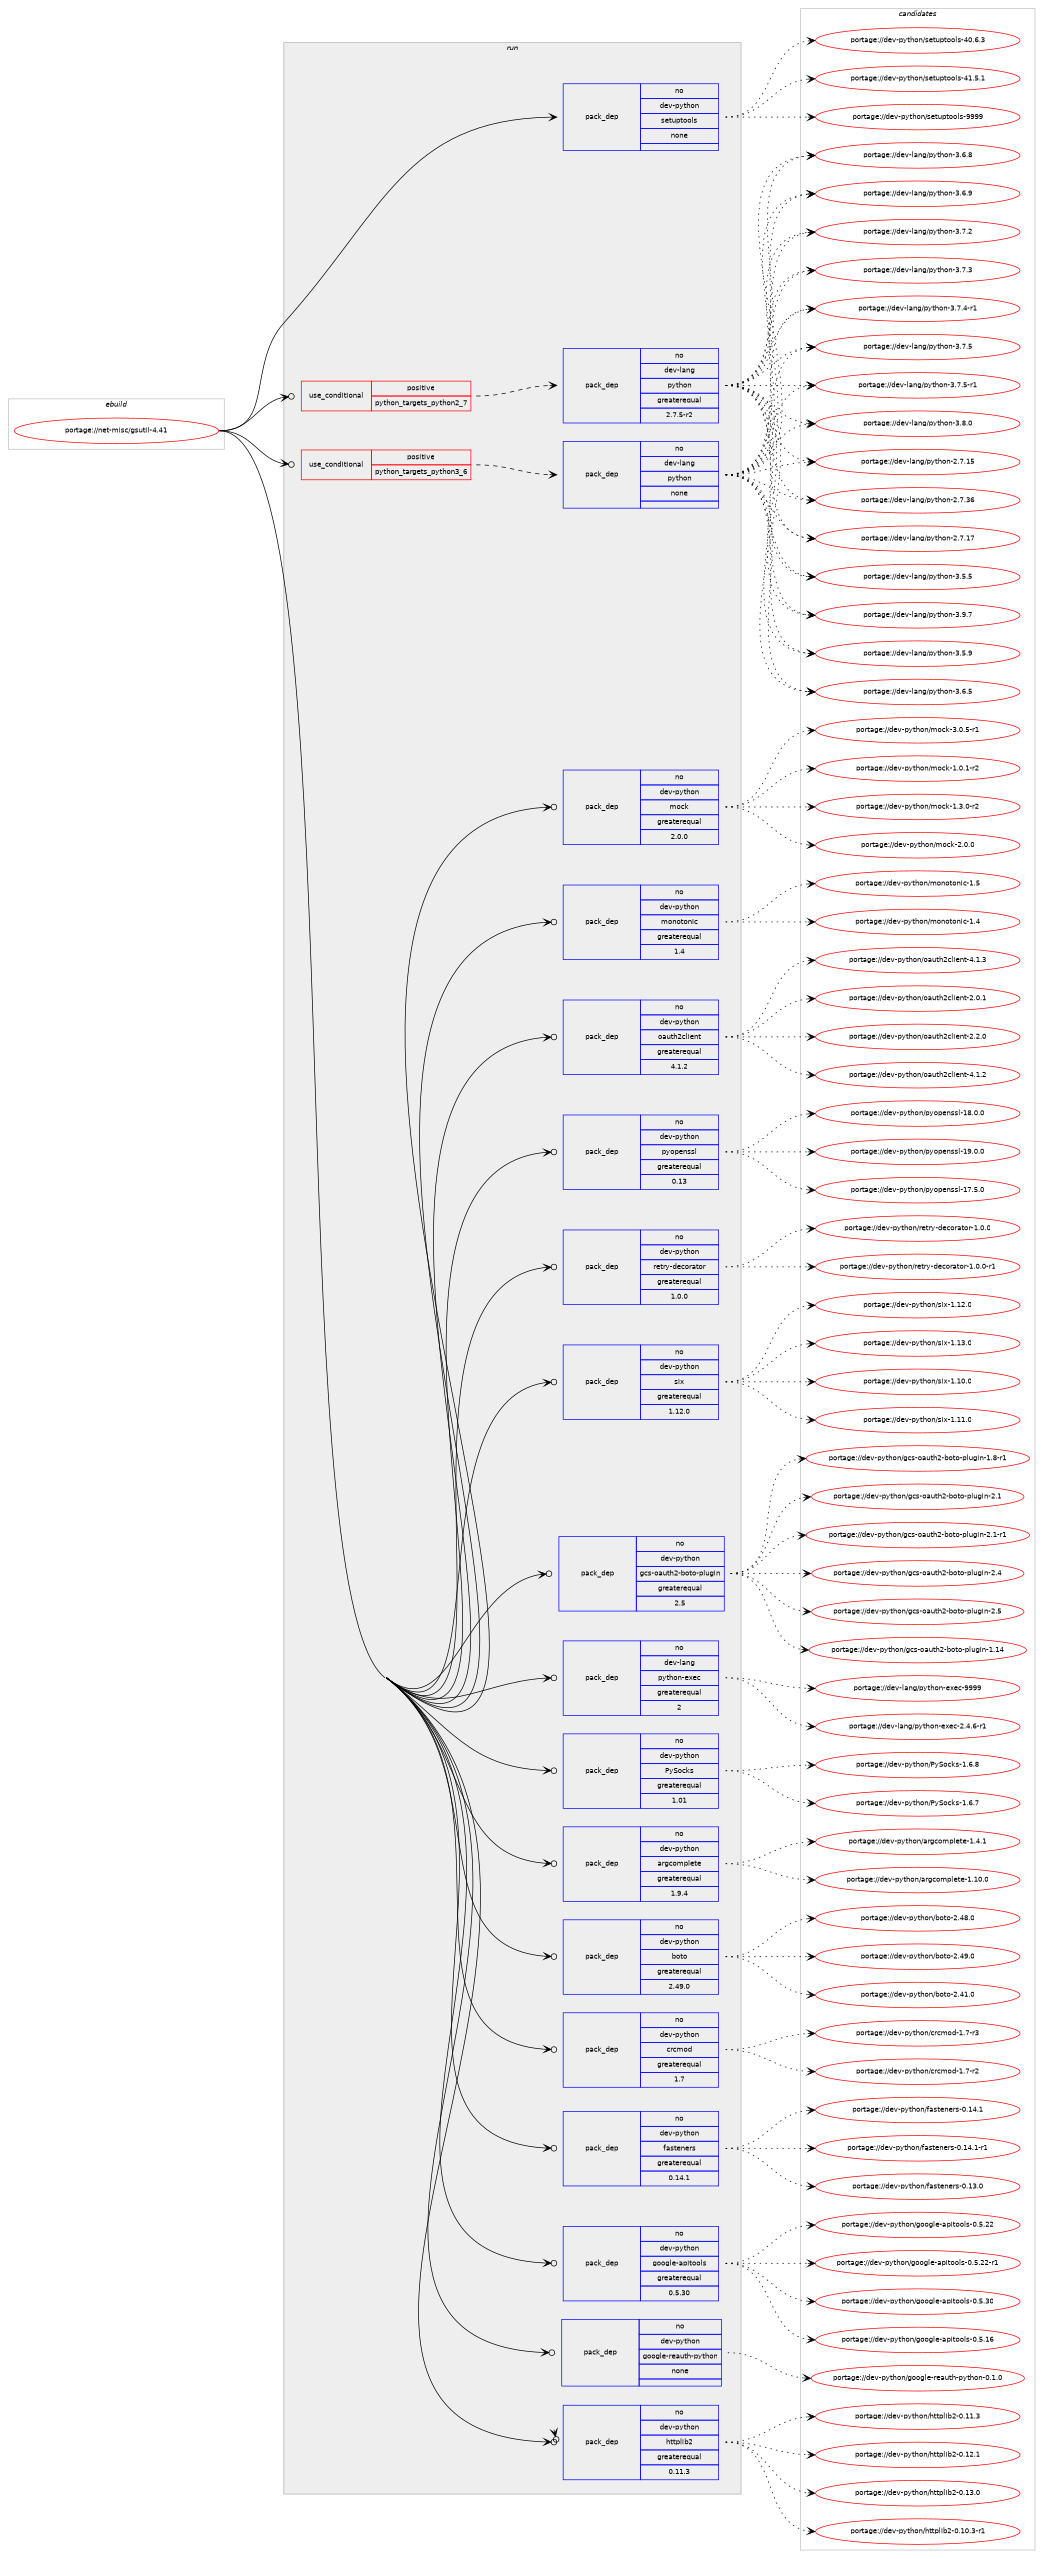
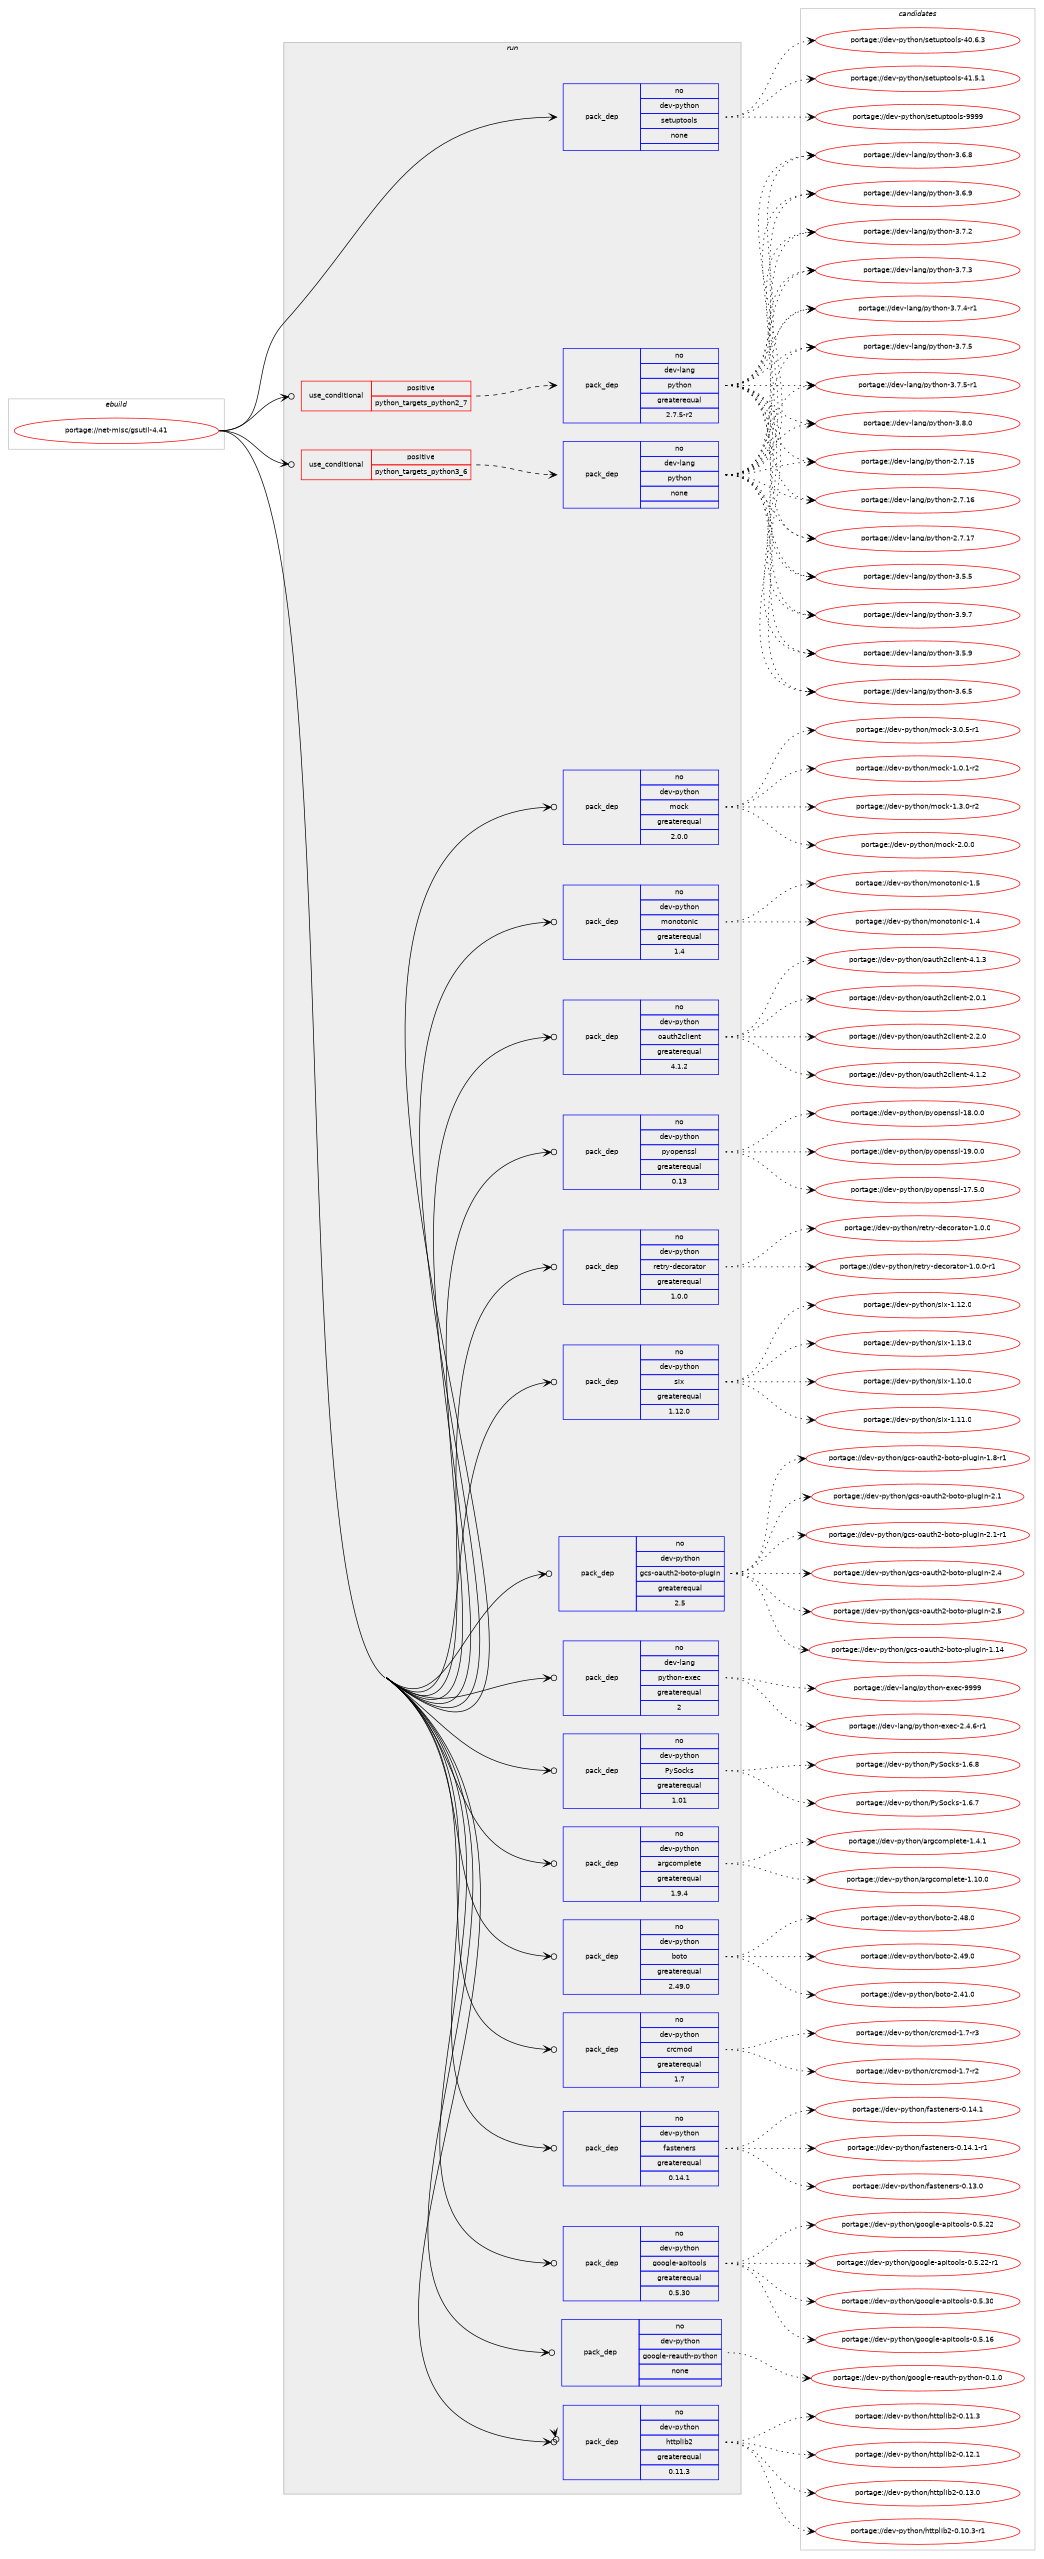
(918, 500) -> (918, 500)
